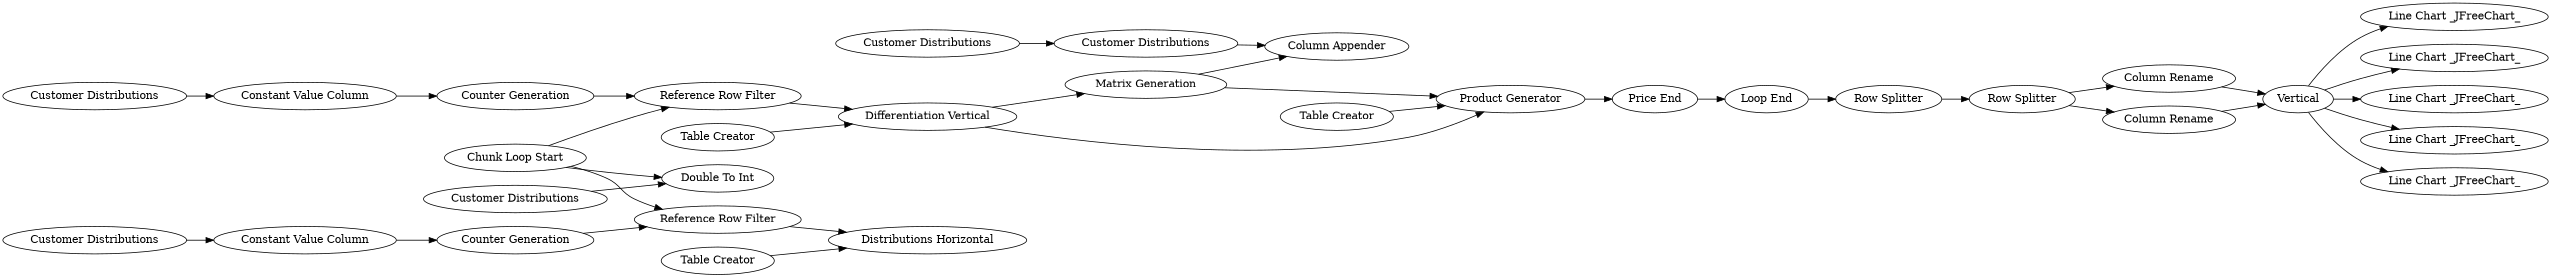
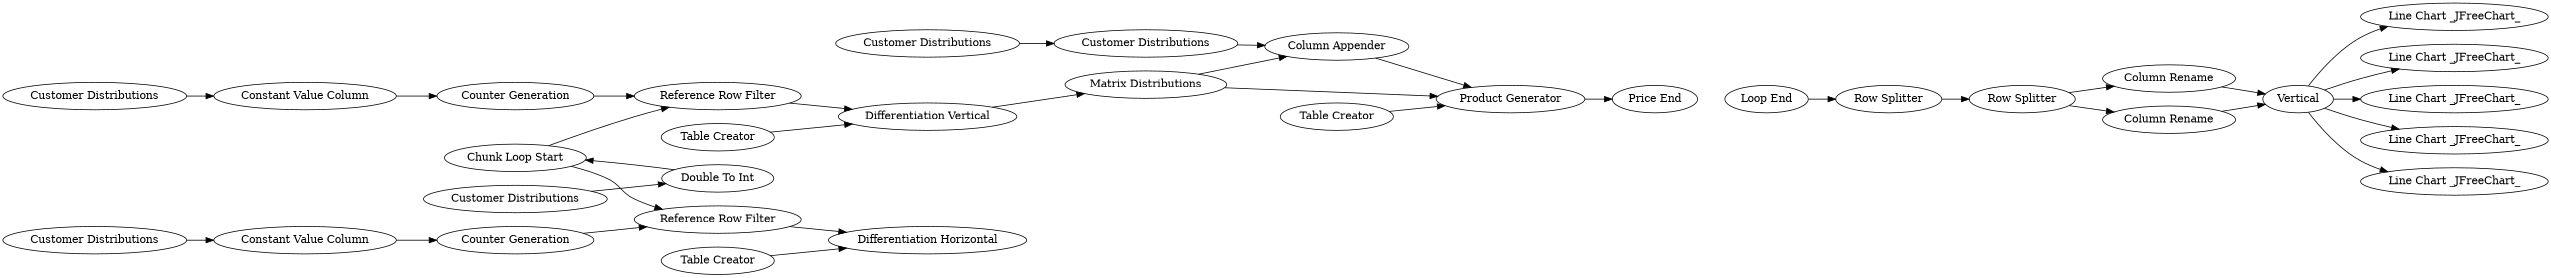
(1146, 85) -> (1146, 85)
(1707, 99) -> none
(1232, 150) -> (1420, 72)
(610, 173) -> (634, 165)
(928, 240) -> (928, 240)
